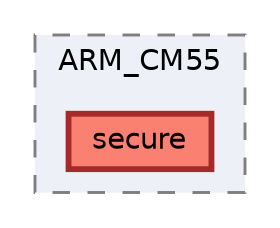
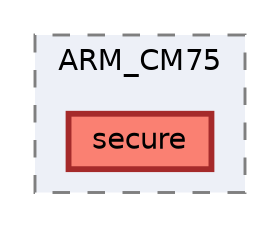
(140, 63) -> (140, 63)
